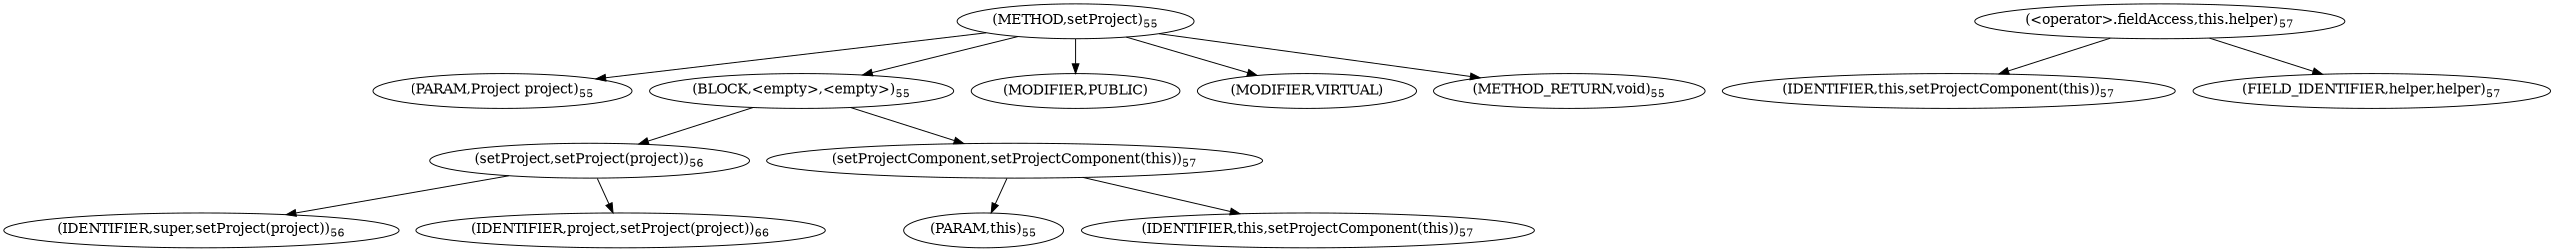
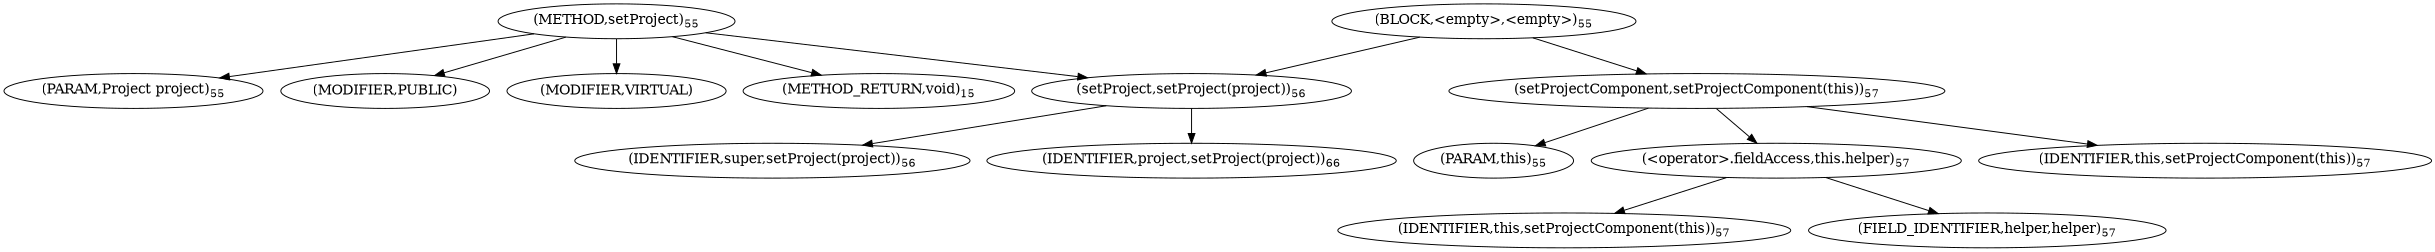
(945, 55) -> (892, 55)
(1658, 90) -> (968, 90)
none -> (1733, 123)
